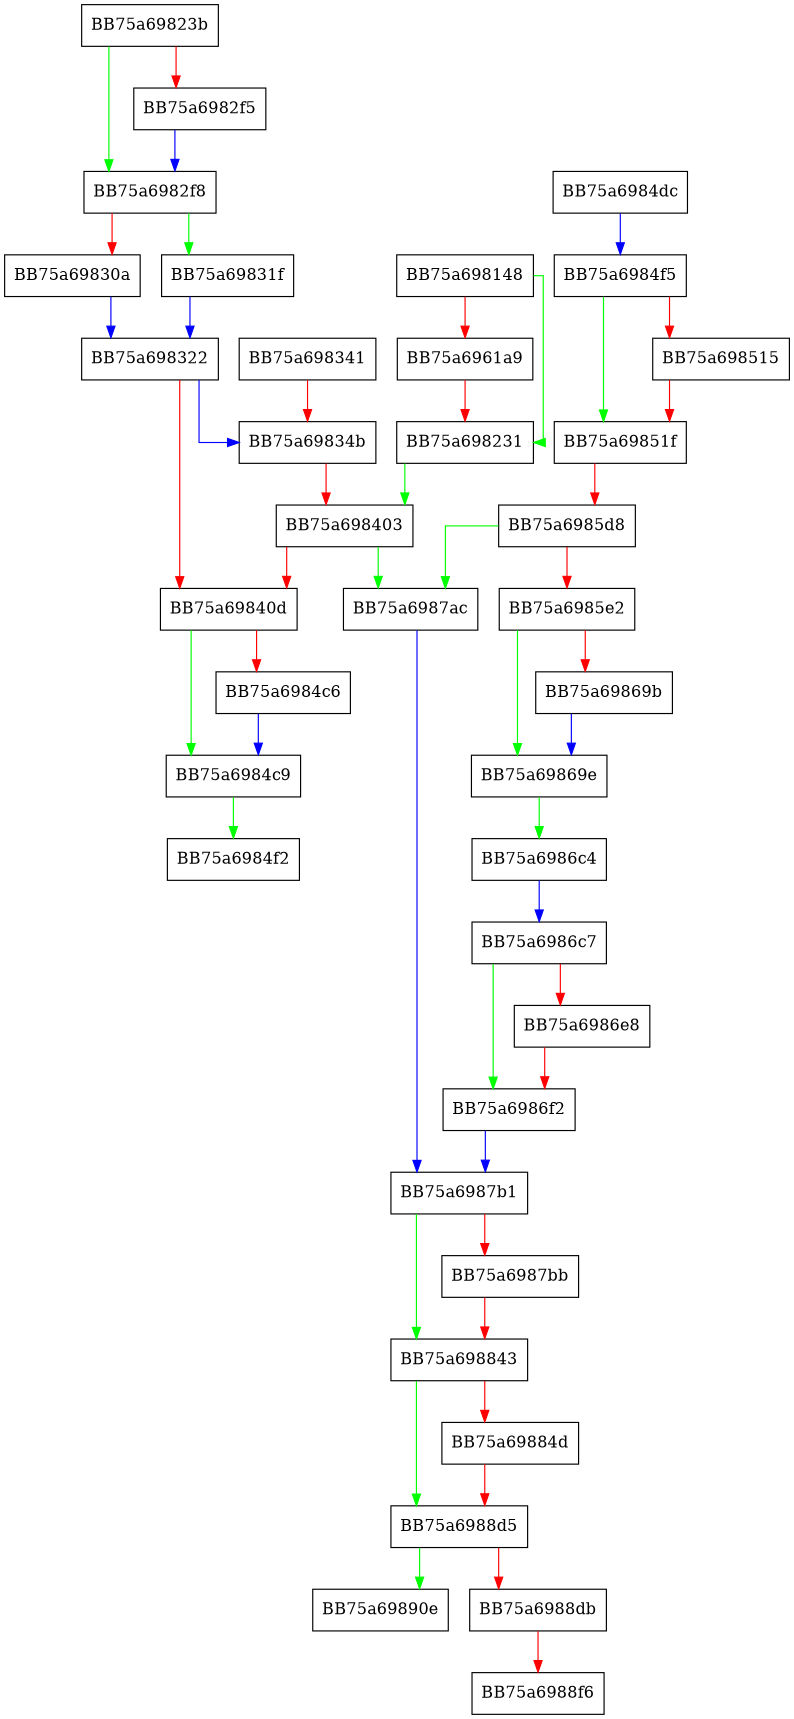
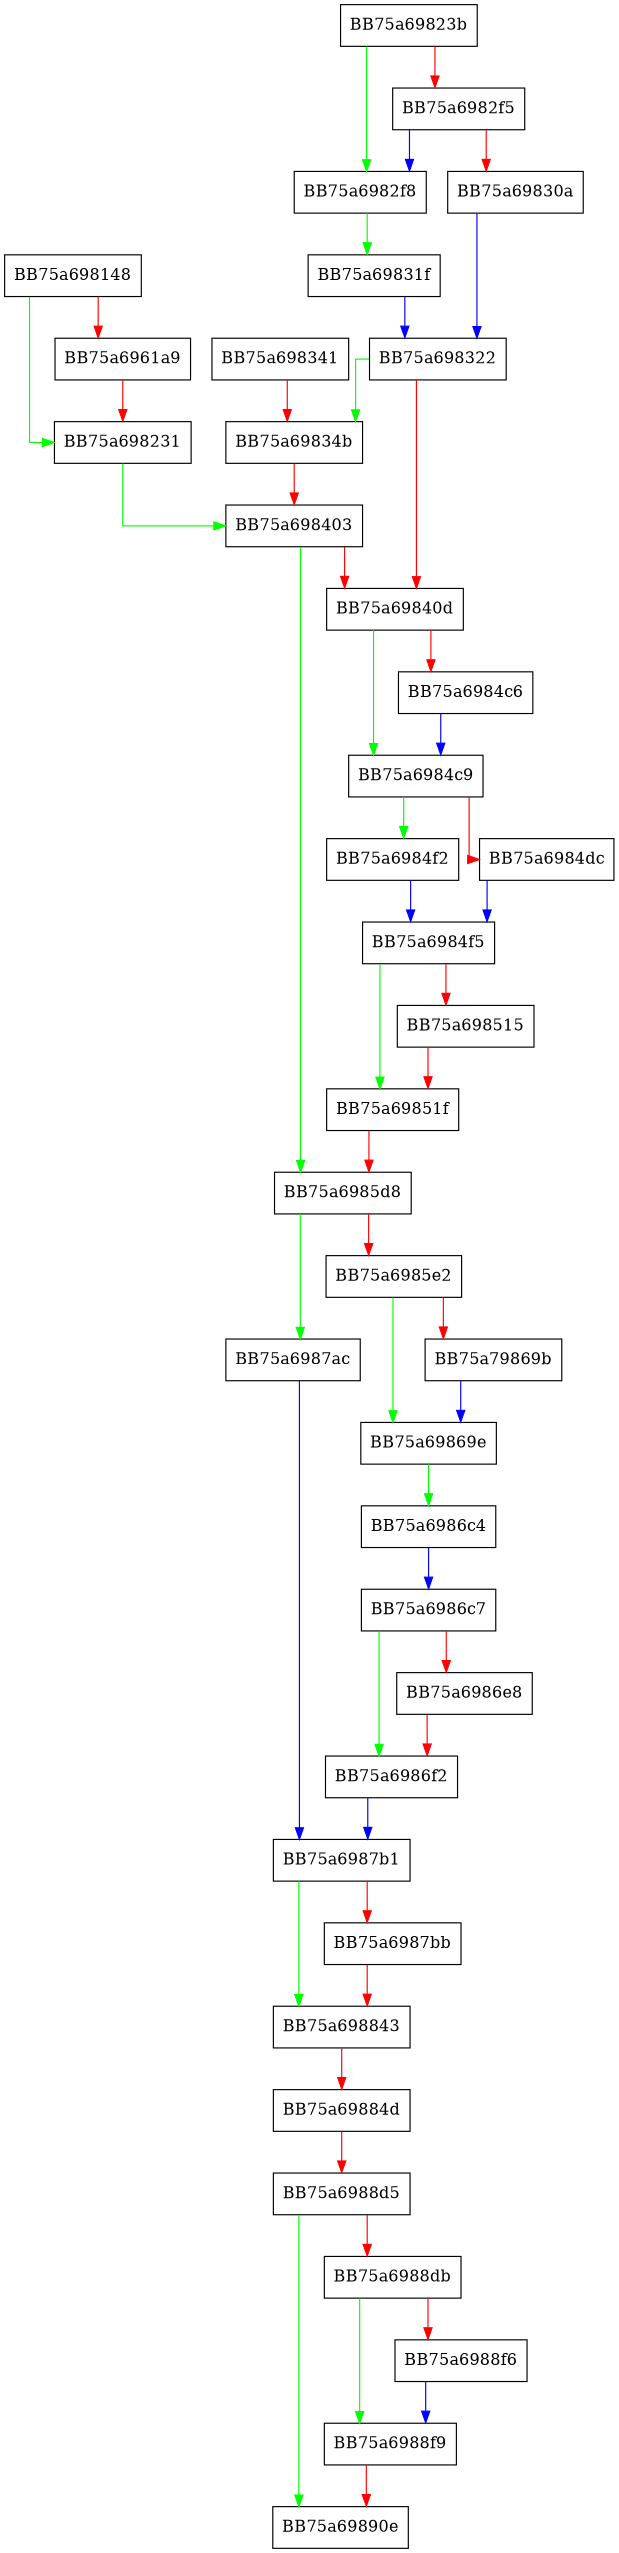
(112, 228) -> (486, 145)
(199, 426) -> (356, 378)
(378, 562) -> (301, 854)
(604, 693) -> (493, 1360)
none -> (469, 829)
none -> (411, 895)
(416, 1438) -> none
none -> (390, 2444)
